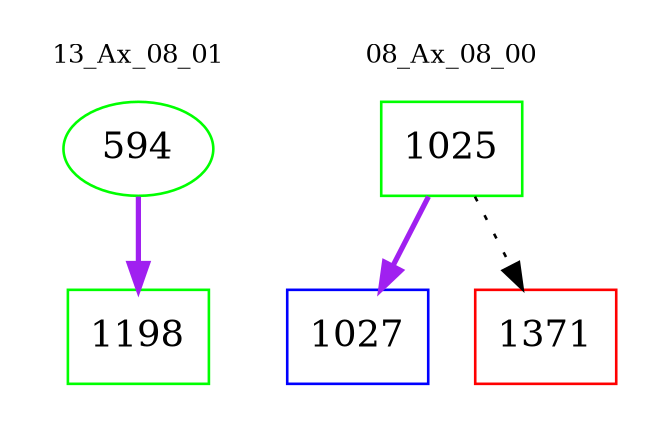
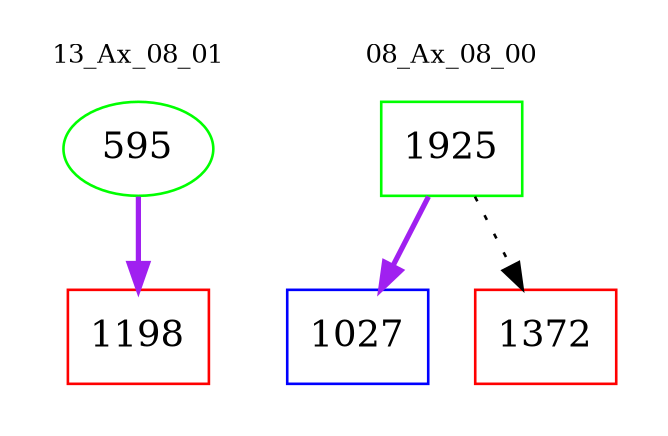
(138, 149) -> (138, 149)
(452, 149) -> (452, 149)
(138, 337) -> (138, 337)
(546, 337) -> (546, 337)
